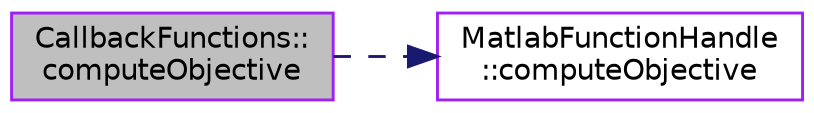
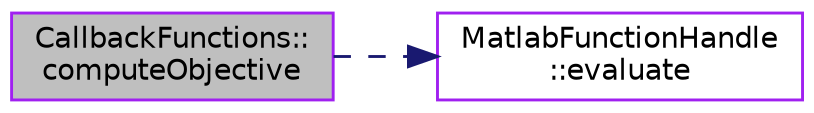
(620, 56) -> (620, 56)
